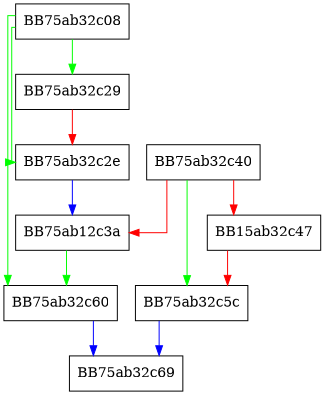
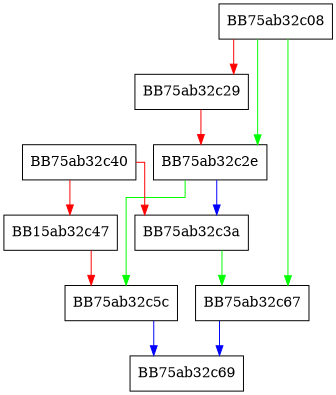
(72, 52) -> (234, 52)
(187, 228) -> (126, 198)
(72, 233) -> (192, 233)
(61, 303) -> (252, 303)
